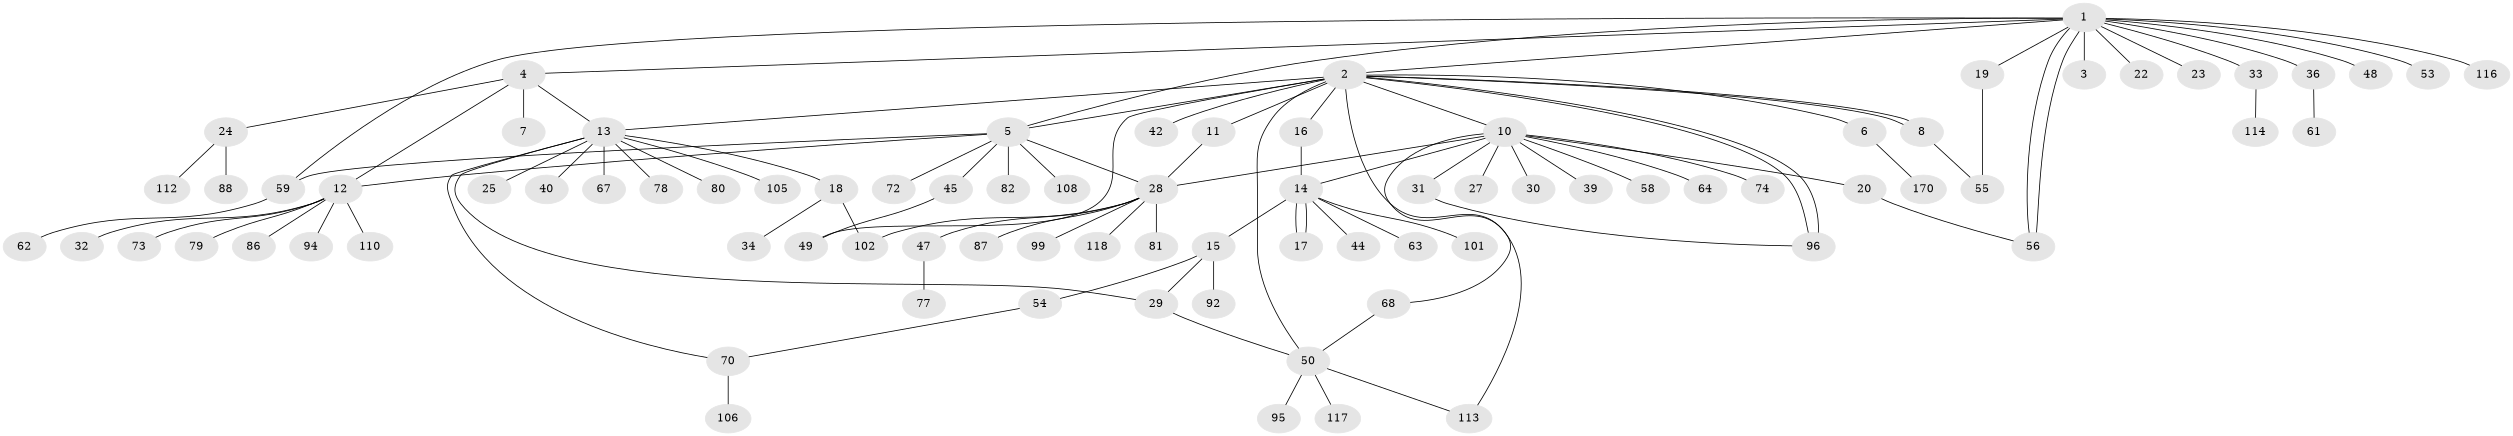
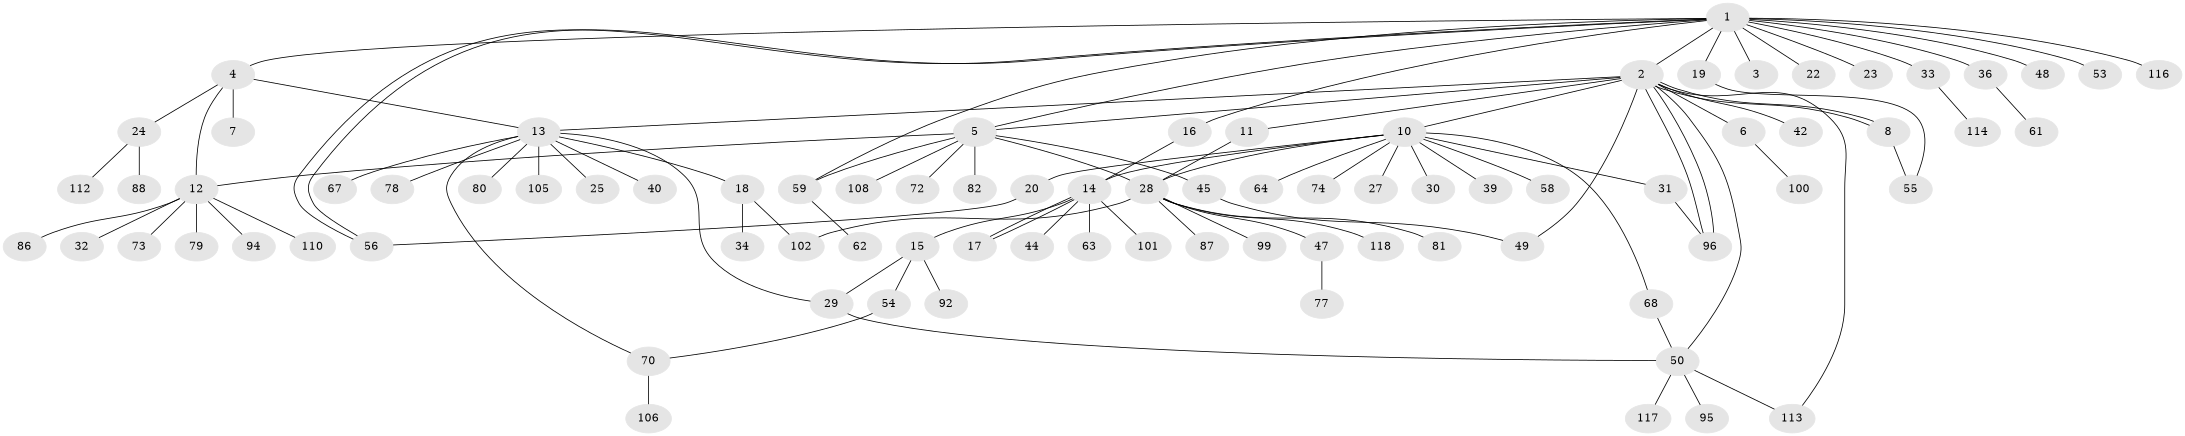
(1323, 103) -> (1454, 59)
(1924, 189) -> (1799, 189)
